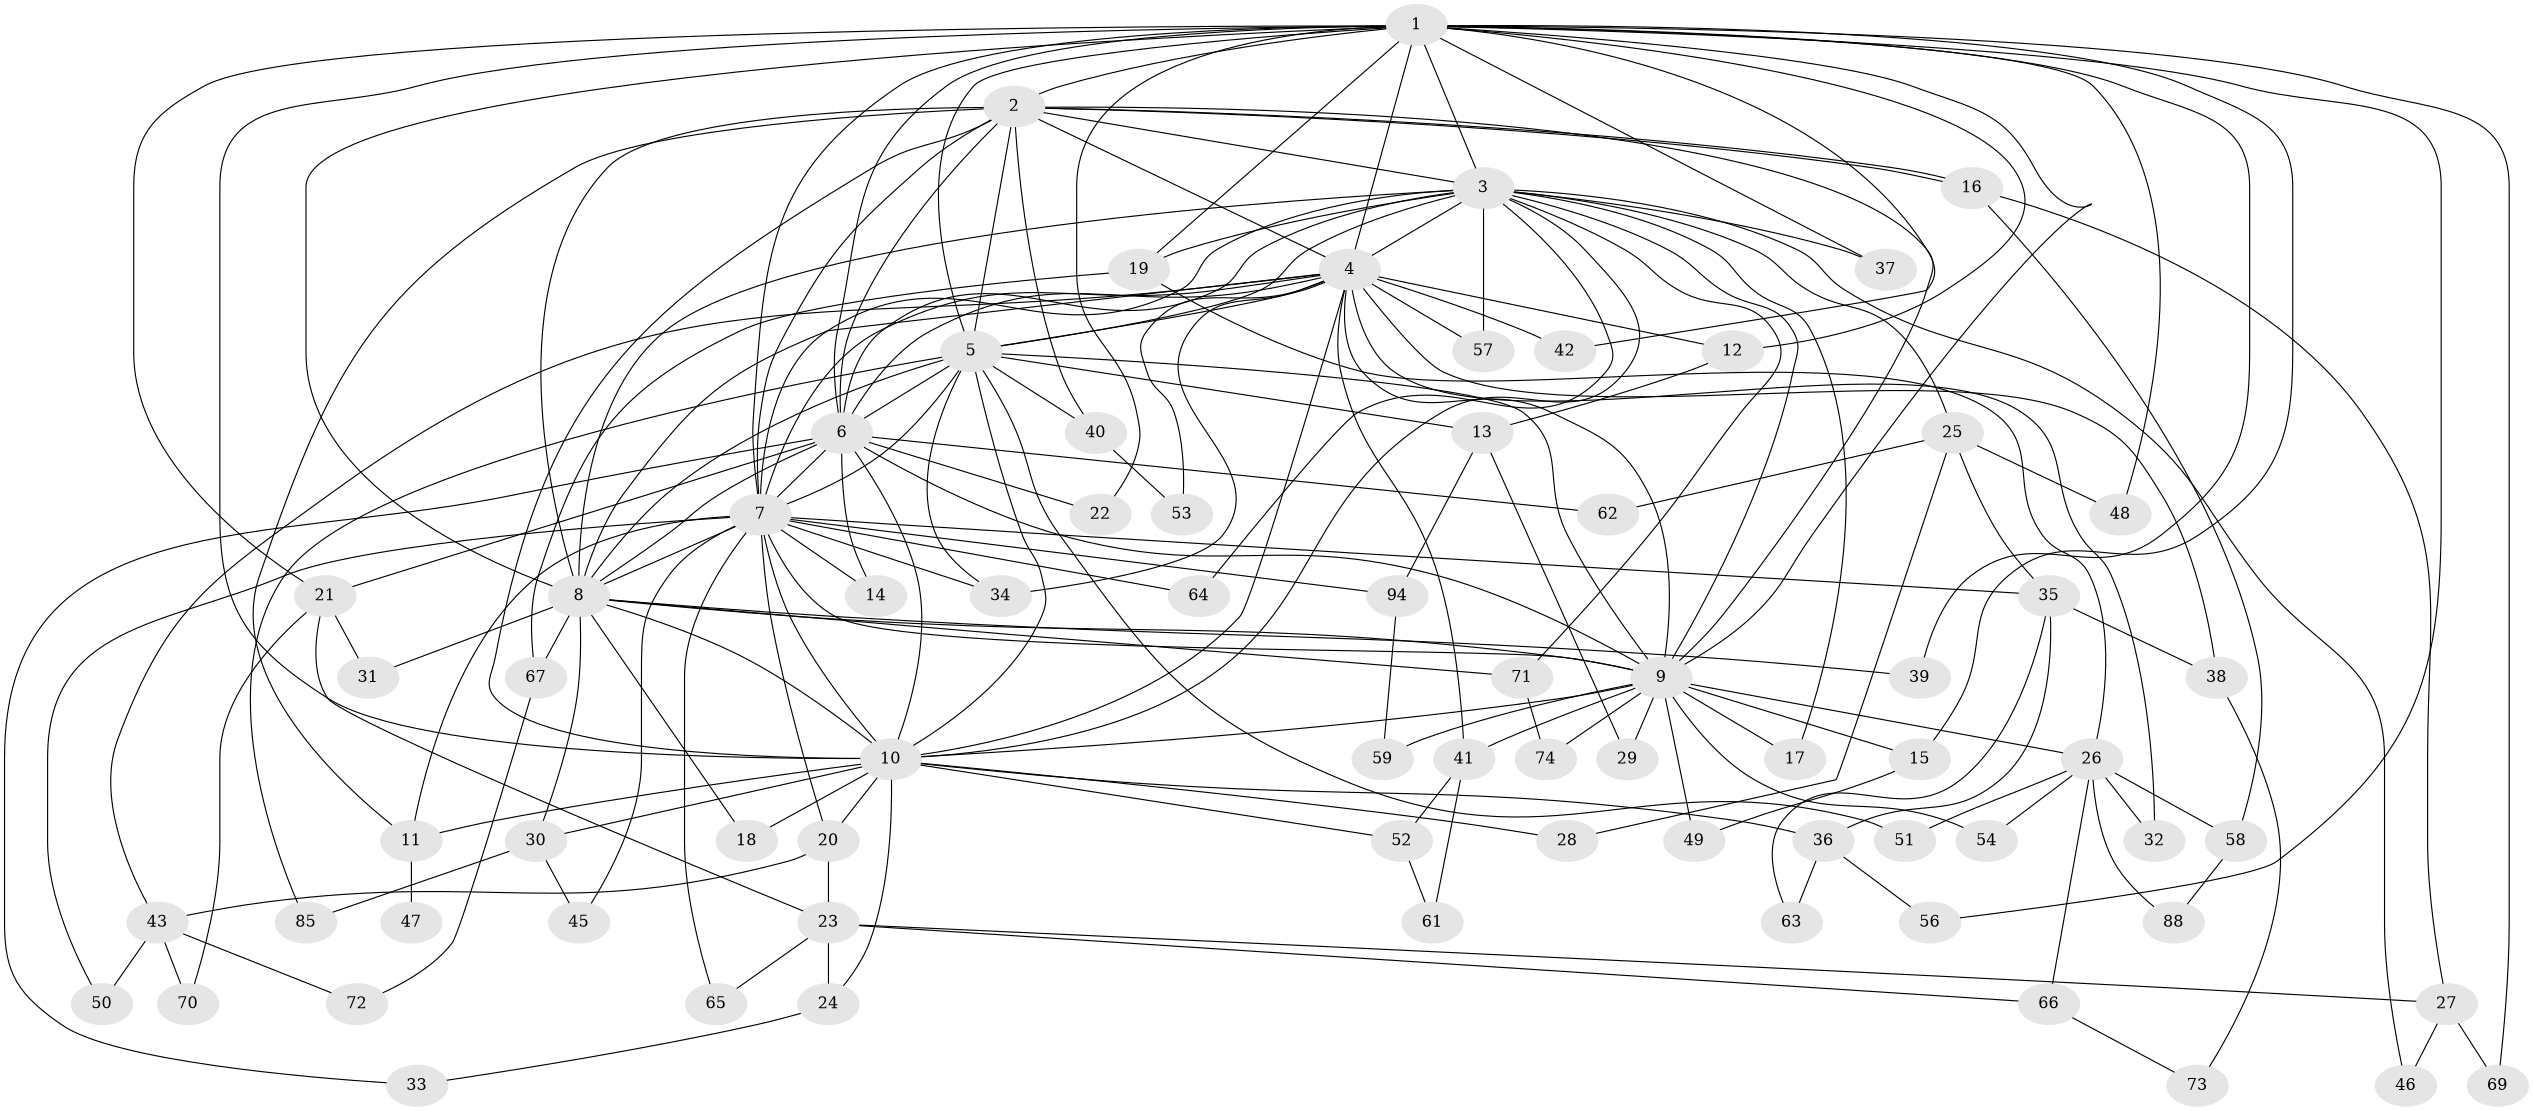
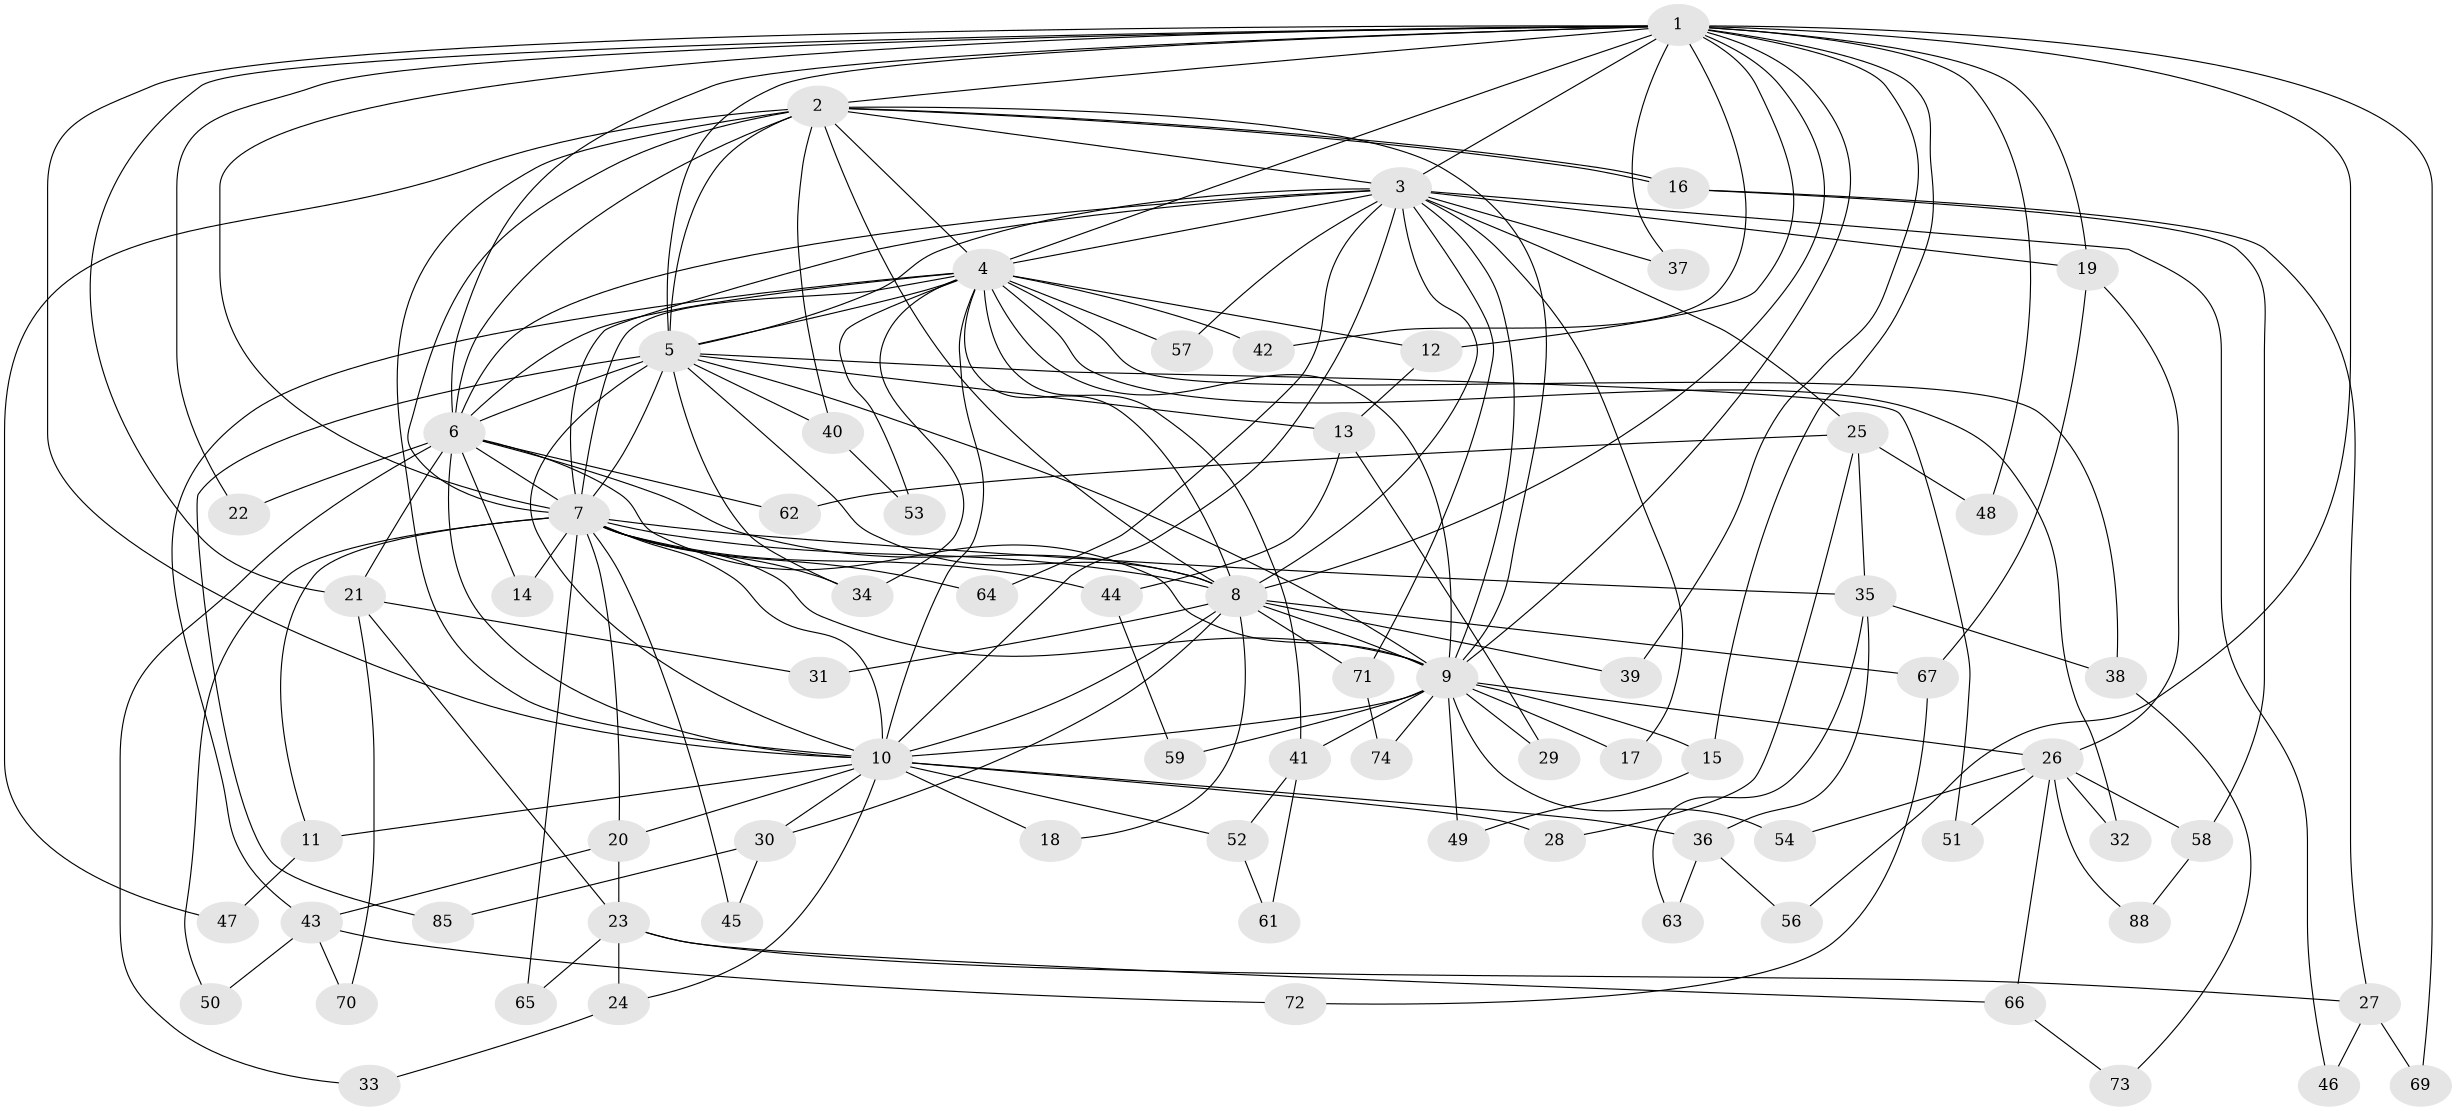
(407, 290) -> (62, 289)
(1397, 596) -> (1112, 596)
